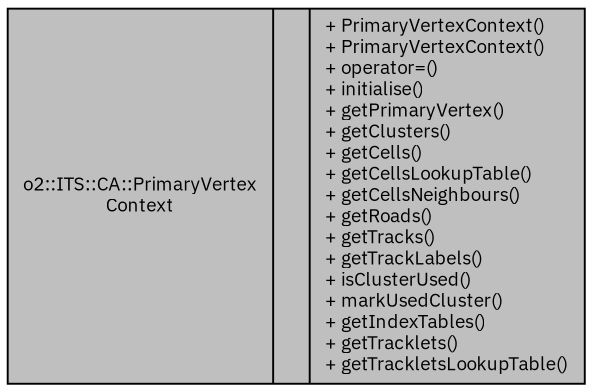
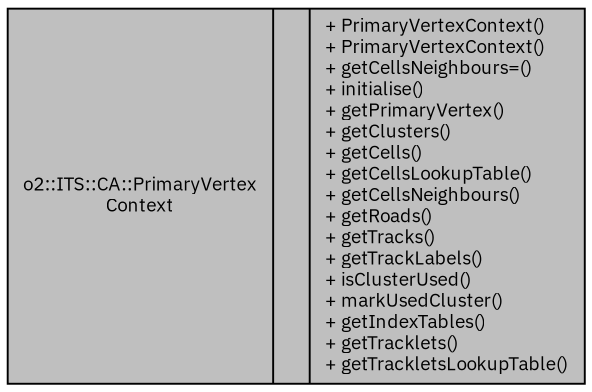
(382, 68) -> (429, 68)
